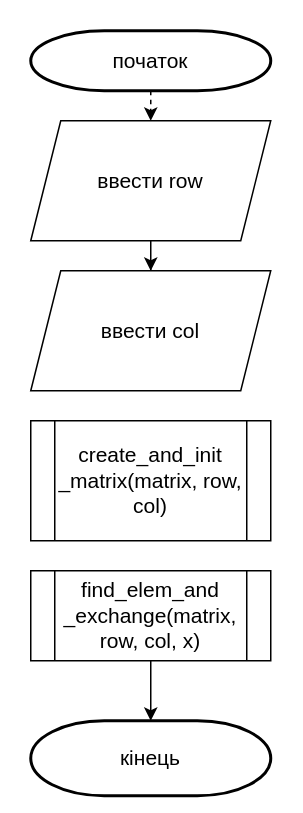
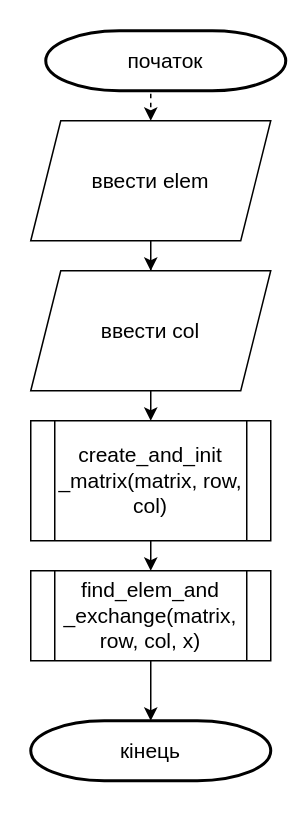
(151, 61) -> (166, 61)
(151, 181) -> (151, 181)
none -> (151, 401)
none -> (151, 551)
(151, 758) -> (151, 751)
